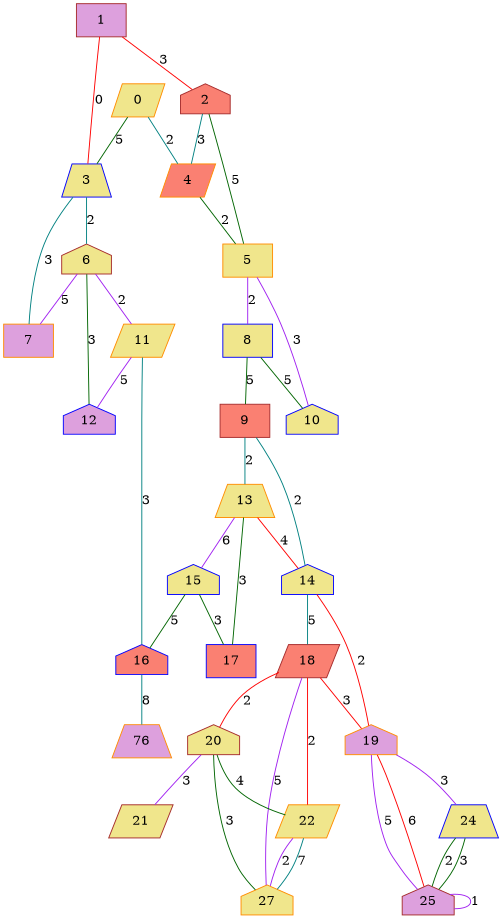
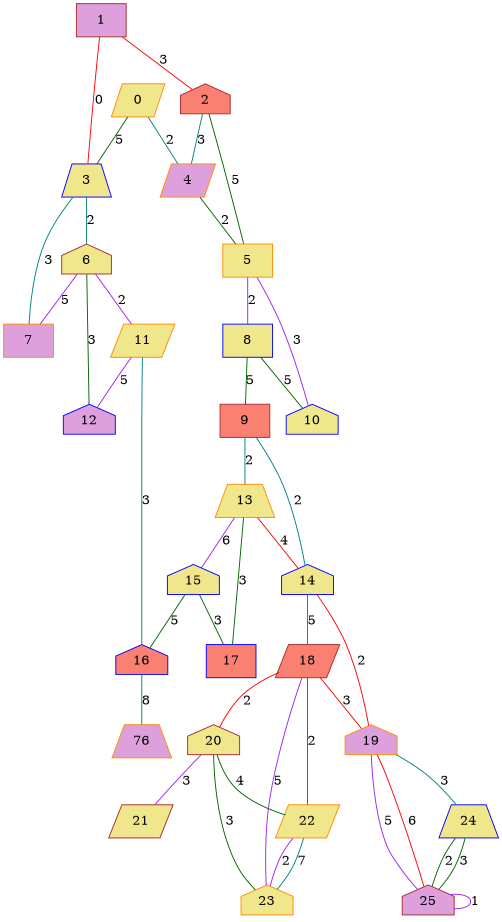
(188, 180) -> (188, 180)
(429, 776) -> (429, 776)
(267, 901) -> (267, 901)
